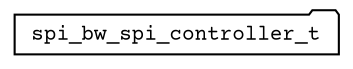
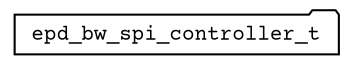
(177, 35) -> (177, 35)
